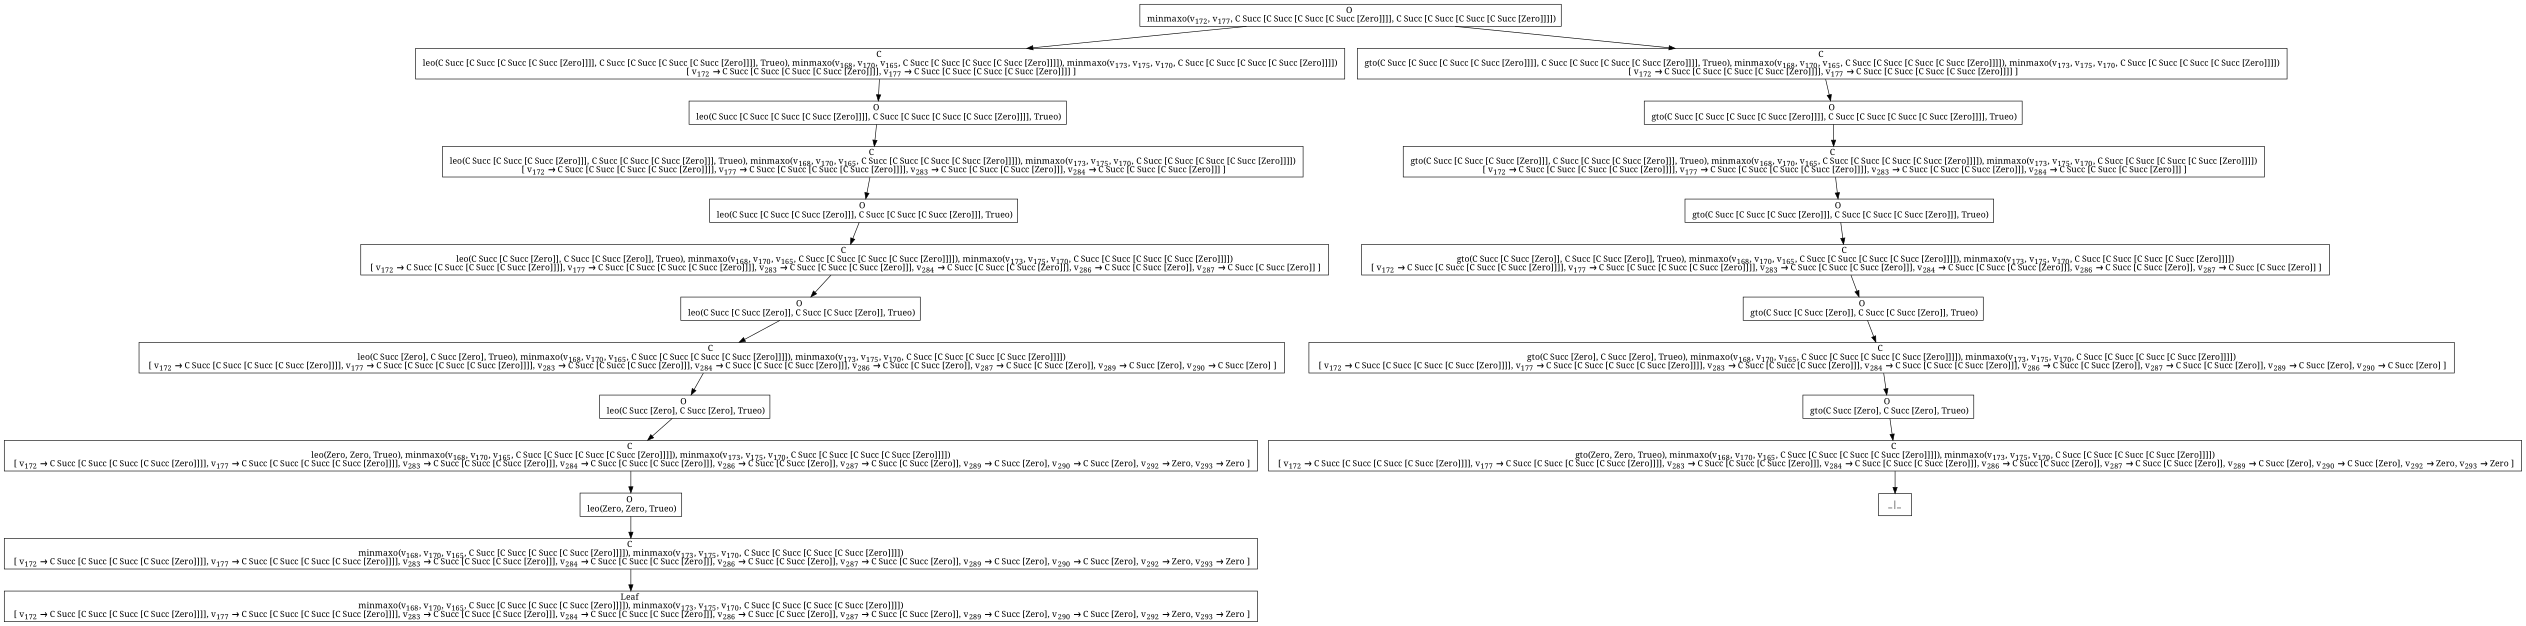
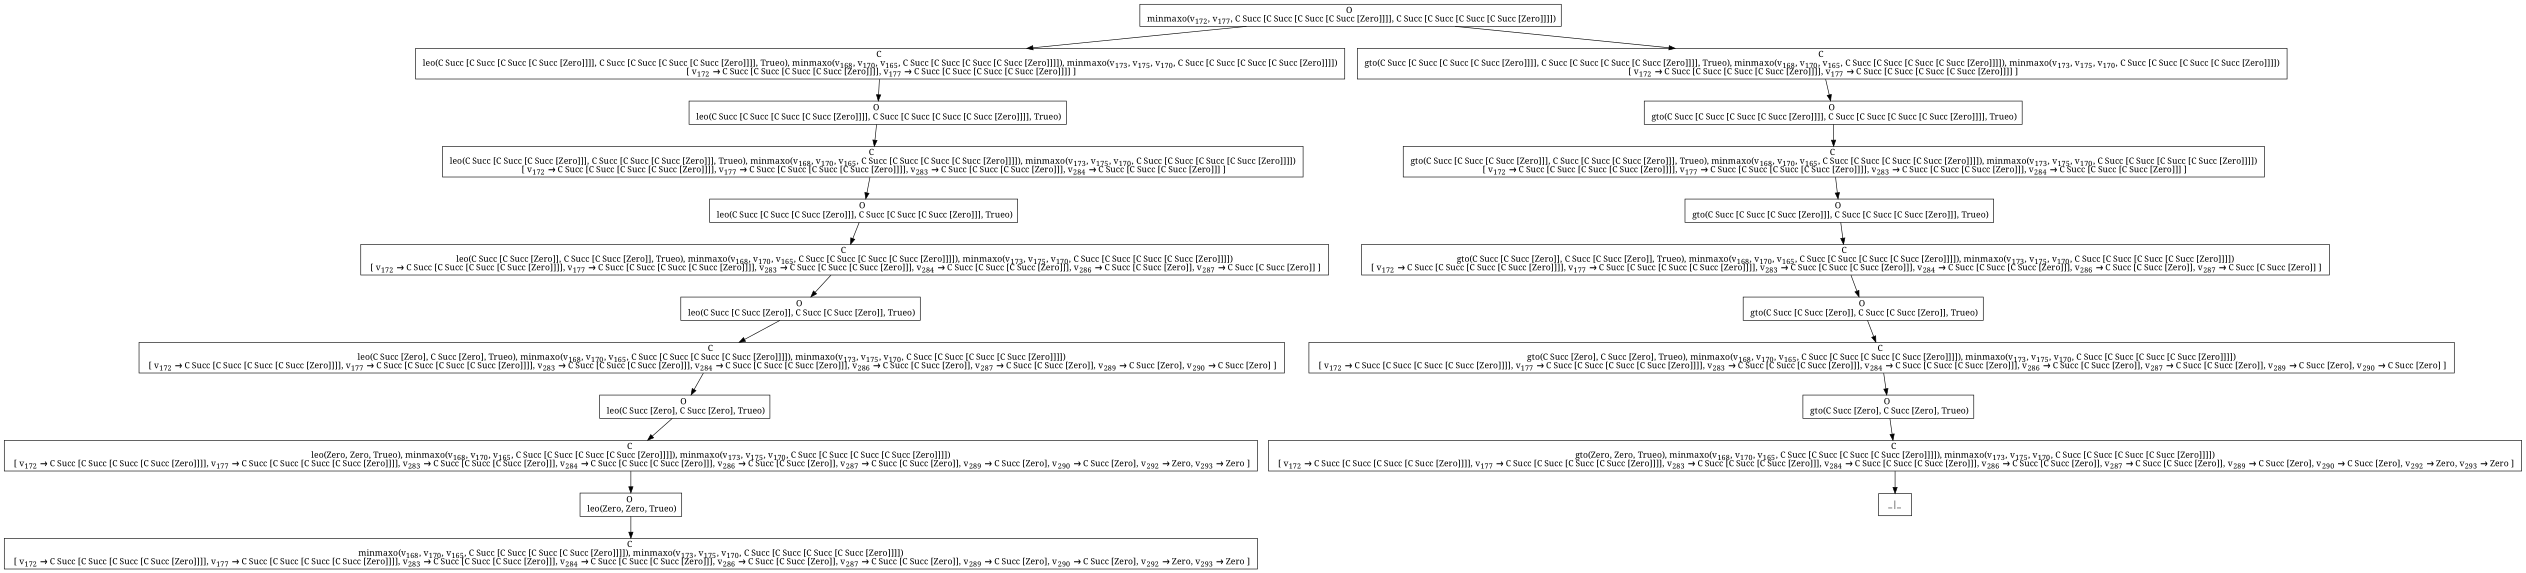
(631, 606) -> none
